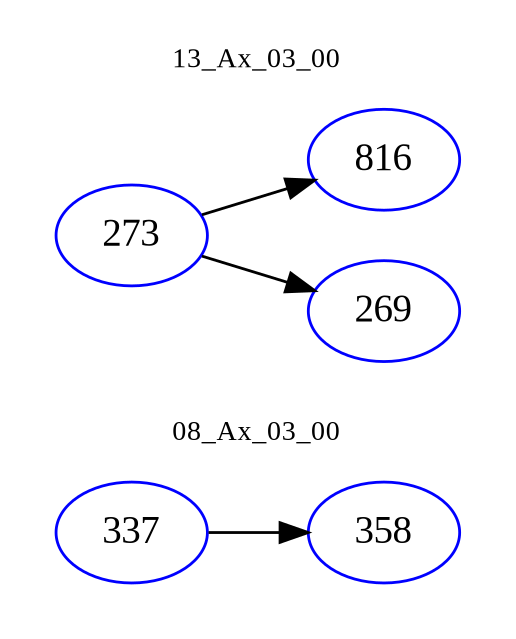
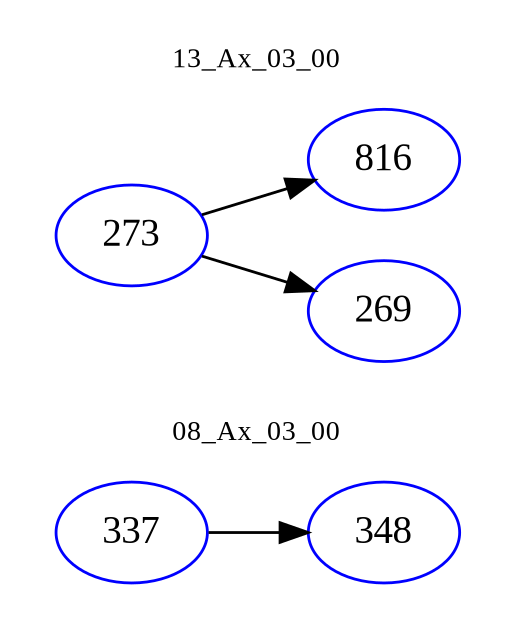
(384, 533) -> (384, 533)
